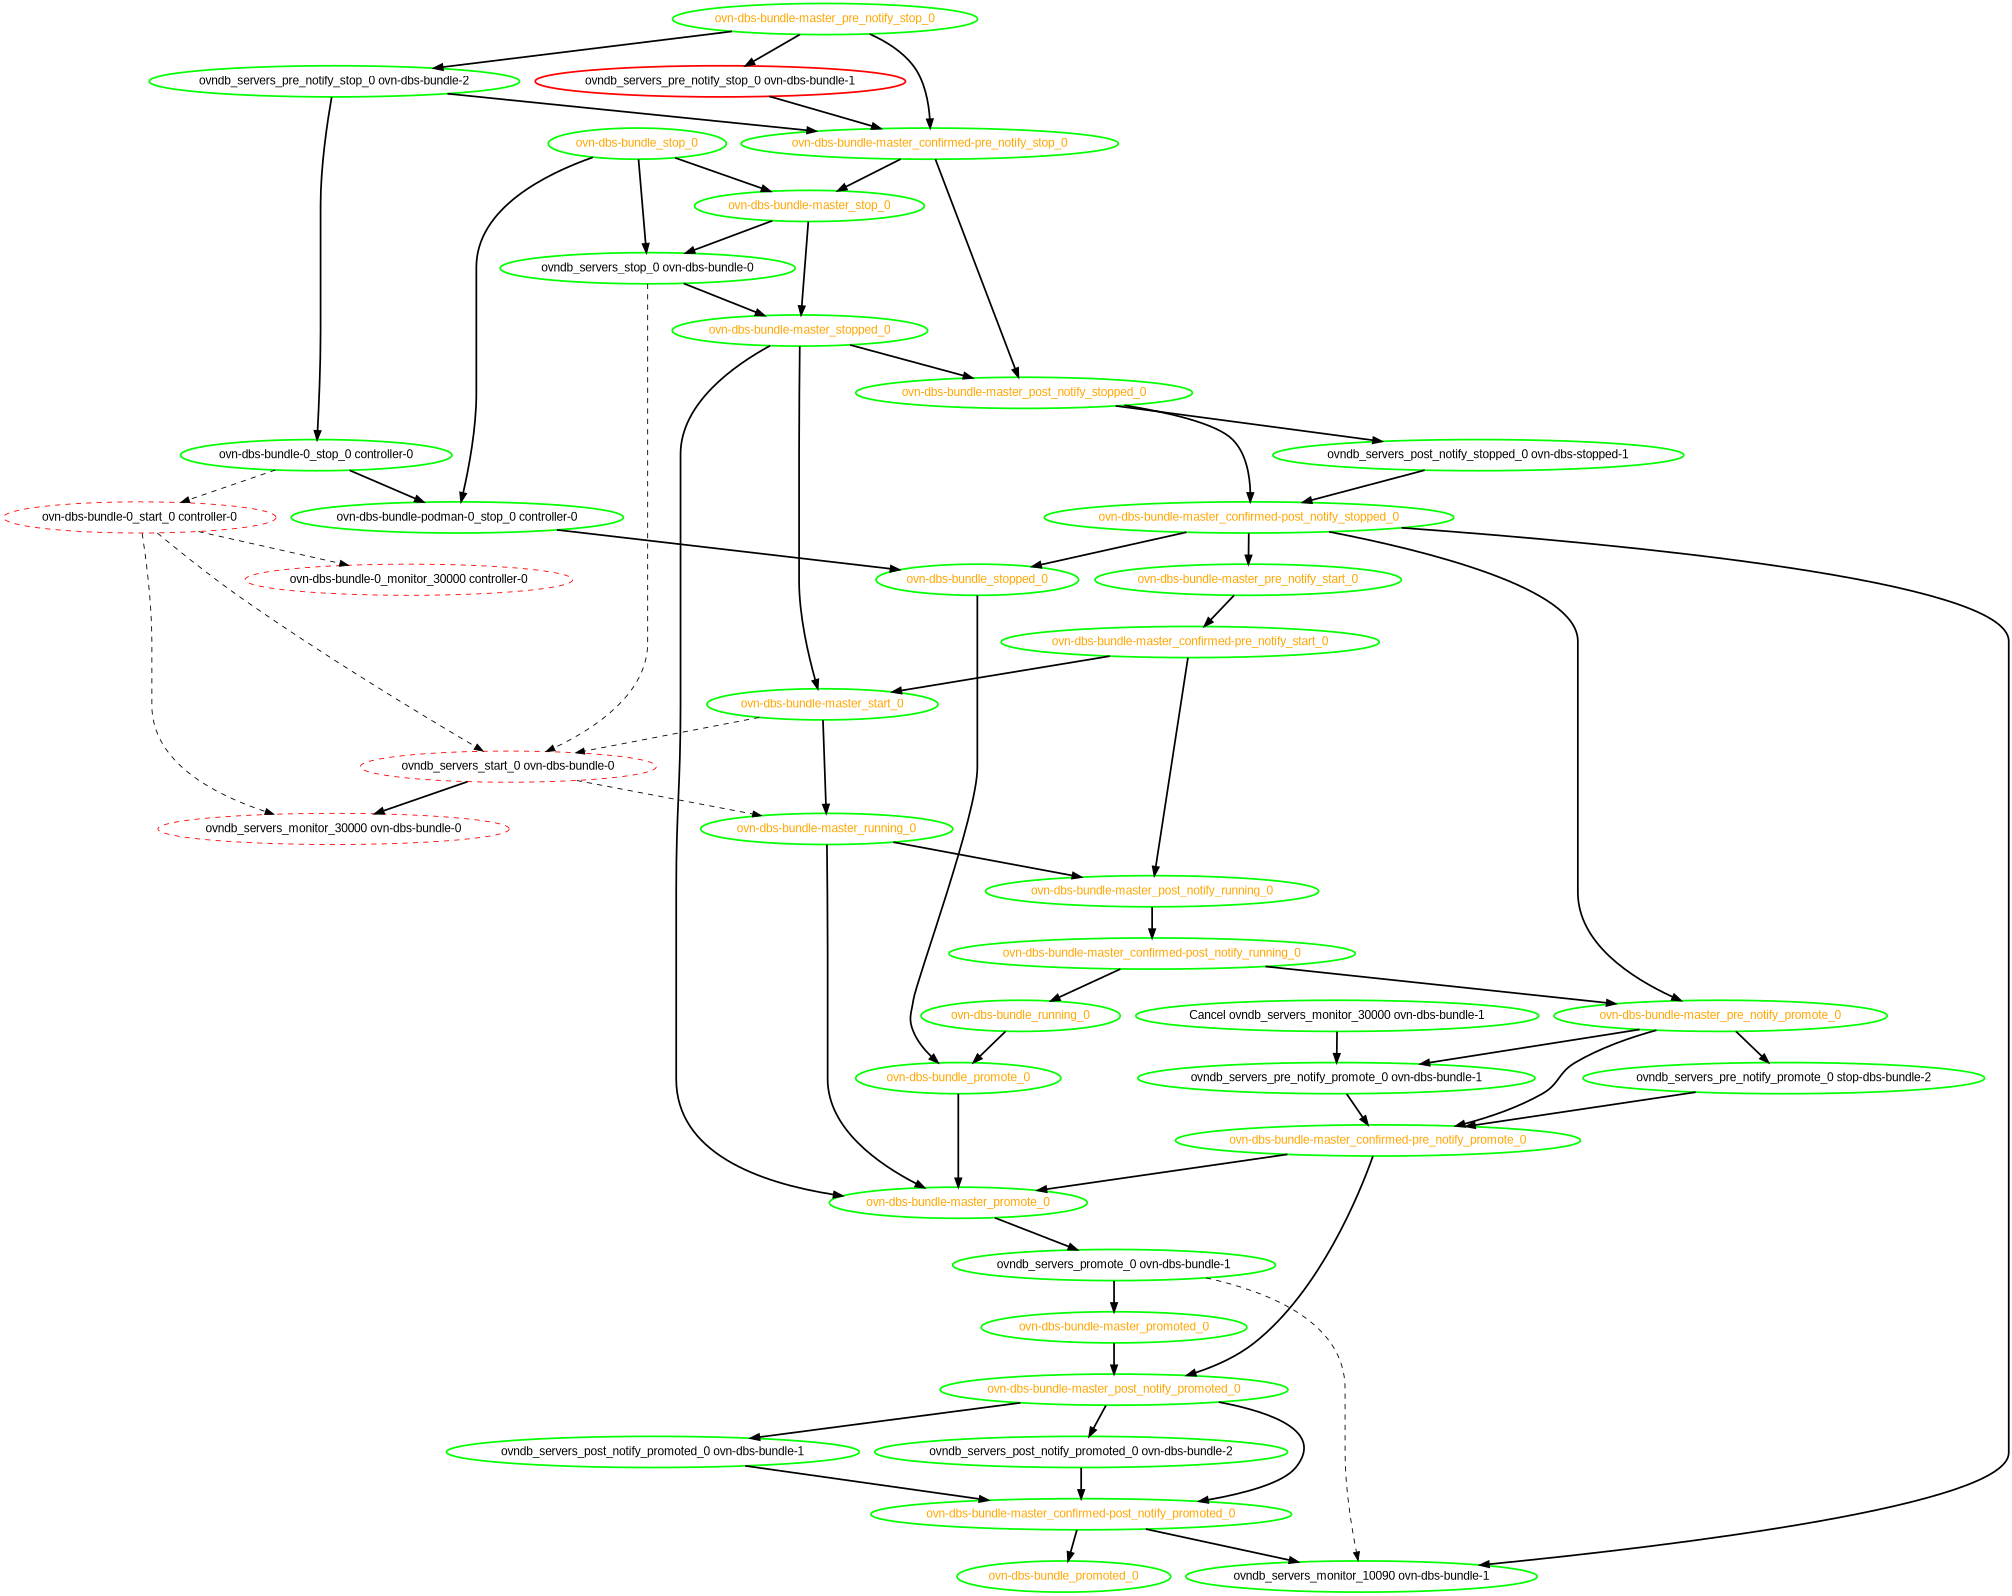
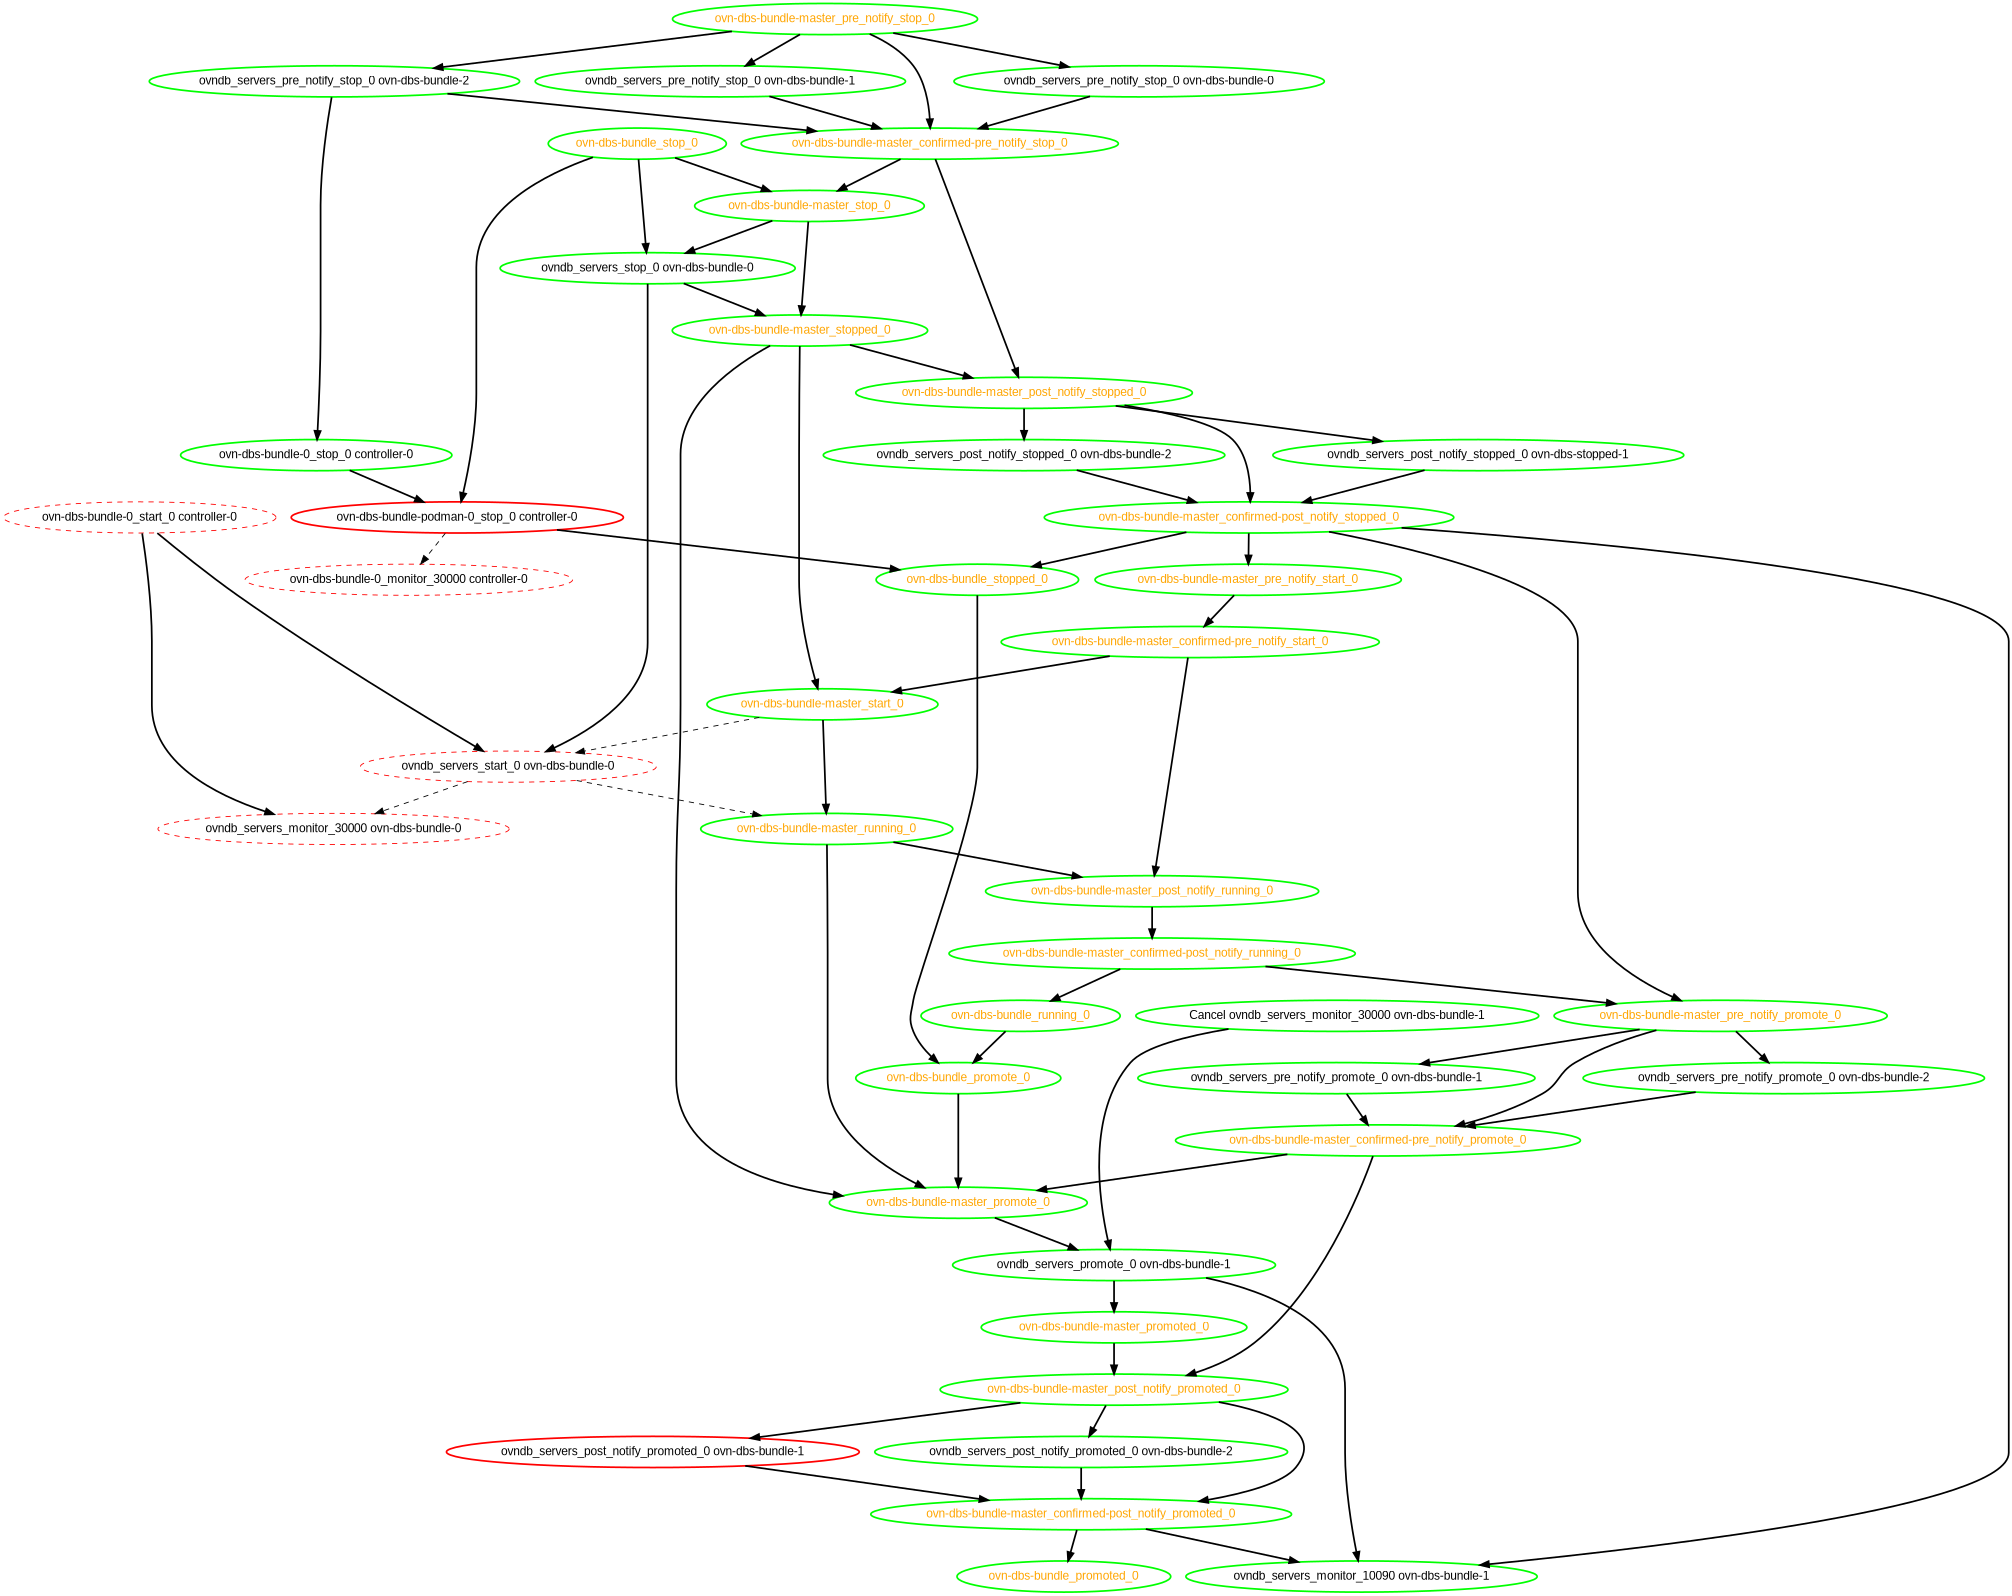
(720, 81) -> (720, 81)
none -> (1139, 81)
none -> (1024, 455)
(232, 485) -> none
(457, 517) -> (457, 517)
(648, 525) -> (648, 525)
(269, 547) -> (436, 545)
(312, 646) -> (312, 646)
(152, 702) -> (152, 702)
(426, 796) -> (426, 796)
(1337, 1043) -> (1111, 1097)
(1784, 1078) -> (1784, 1078)
(1343, 1375) -> (1343, 1375)
(653, 1452) -> (653, 1452)
